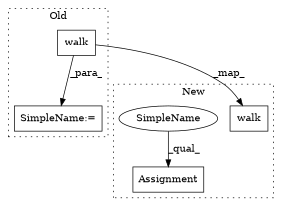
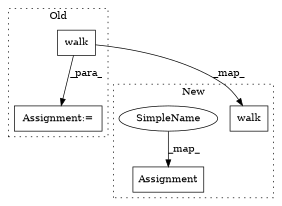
(58, 119) -> (58, 119)
(184, 149) -> (184, 149)
